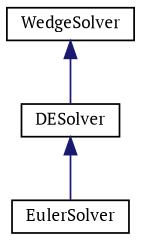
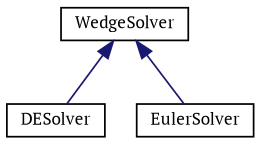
(70, 177) -> (165, 79)
